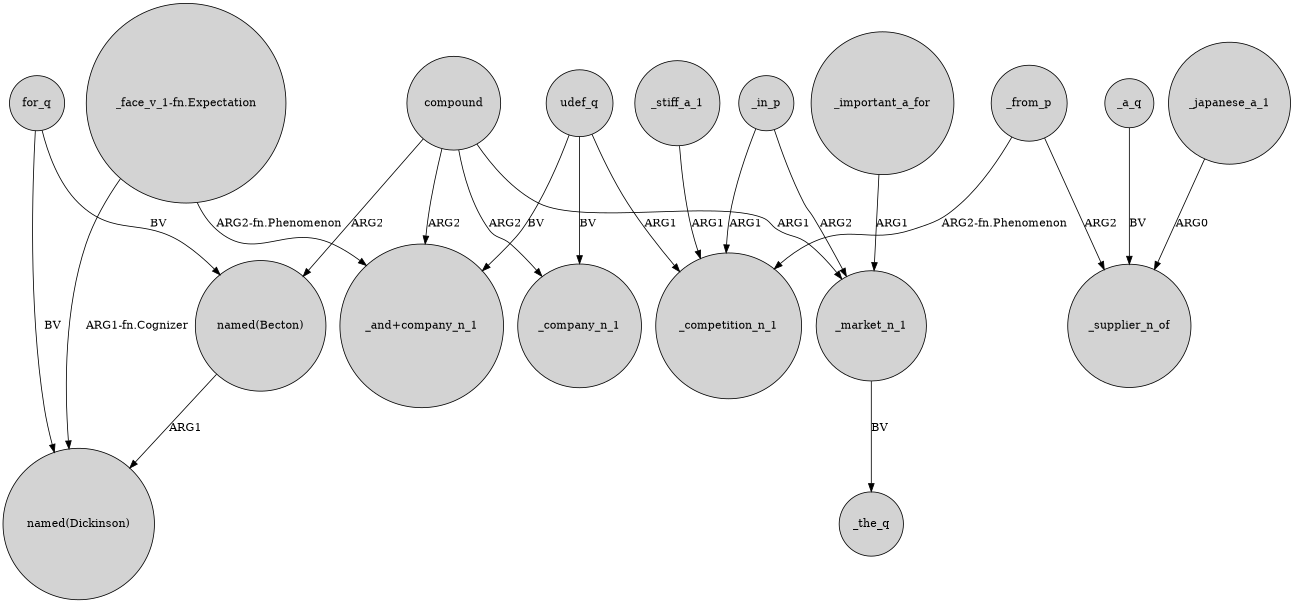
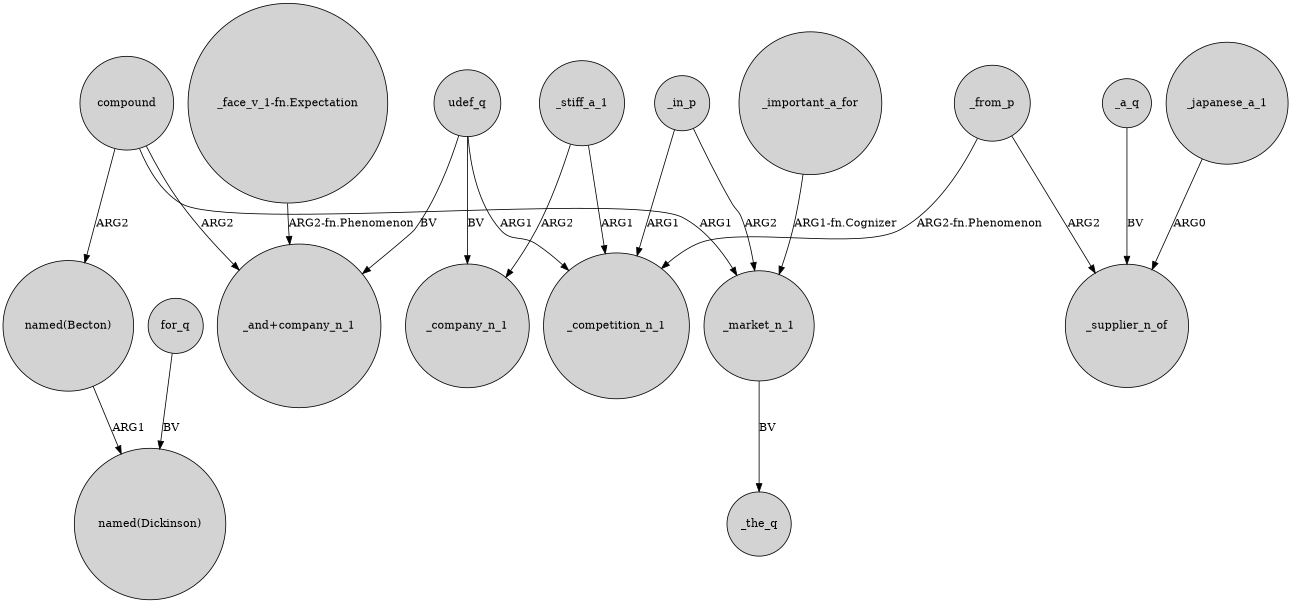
(483, 220) -> (549, 204)
(109, 222) -> none
(893, 224) -> (846, 224)
(72, 305) -> none
